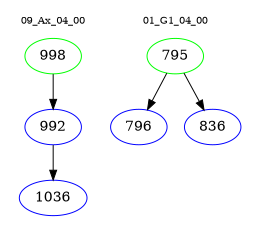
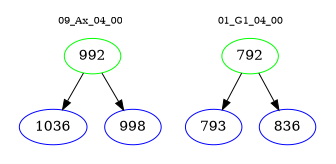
(53, 56) -> (133, 127)
(175, 56) -> (250, 56)
(53, 87) -> (110, 87)
(53, 127) -> (93, 56)
(139, 127) -> (214, 127)
